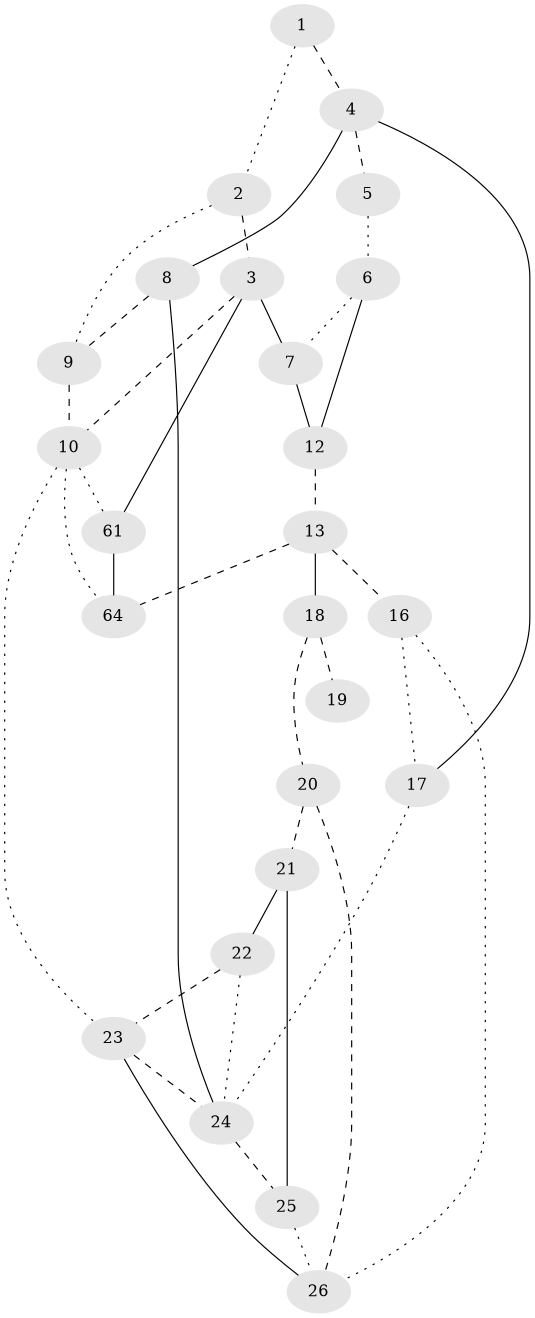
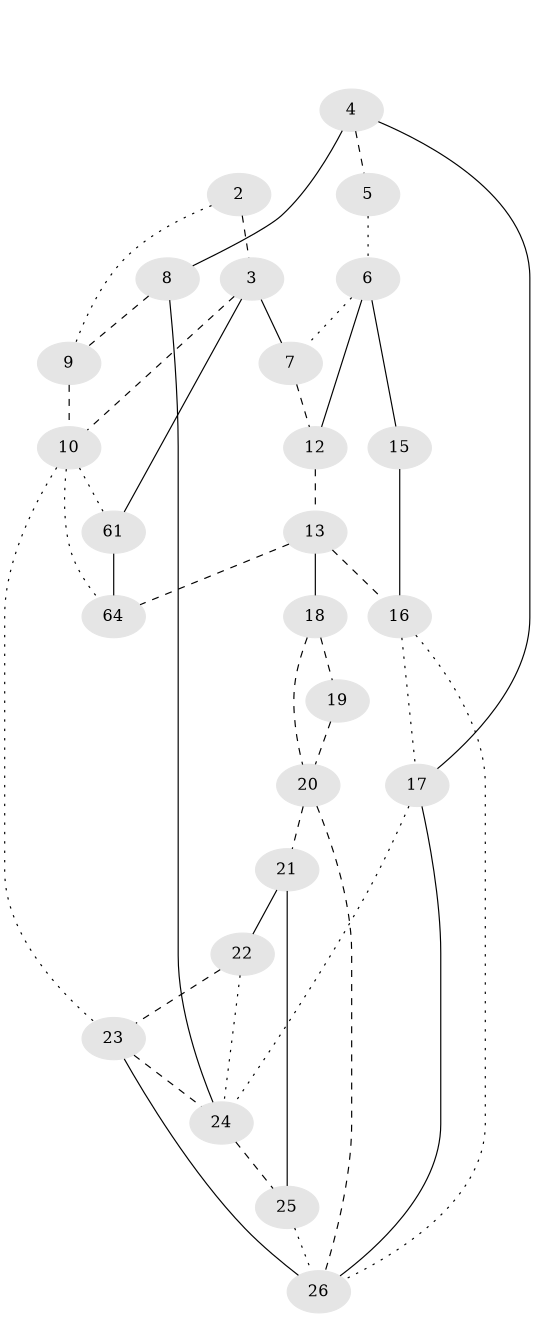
(302, 26) -> none
(303, 406) -> (303, 406)
none -> (400, 448)
none -> (323, 743)
none -> (441, 1059)
